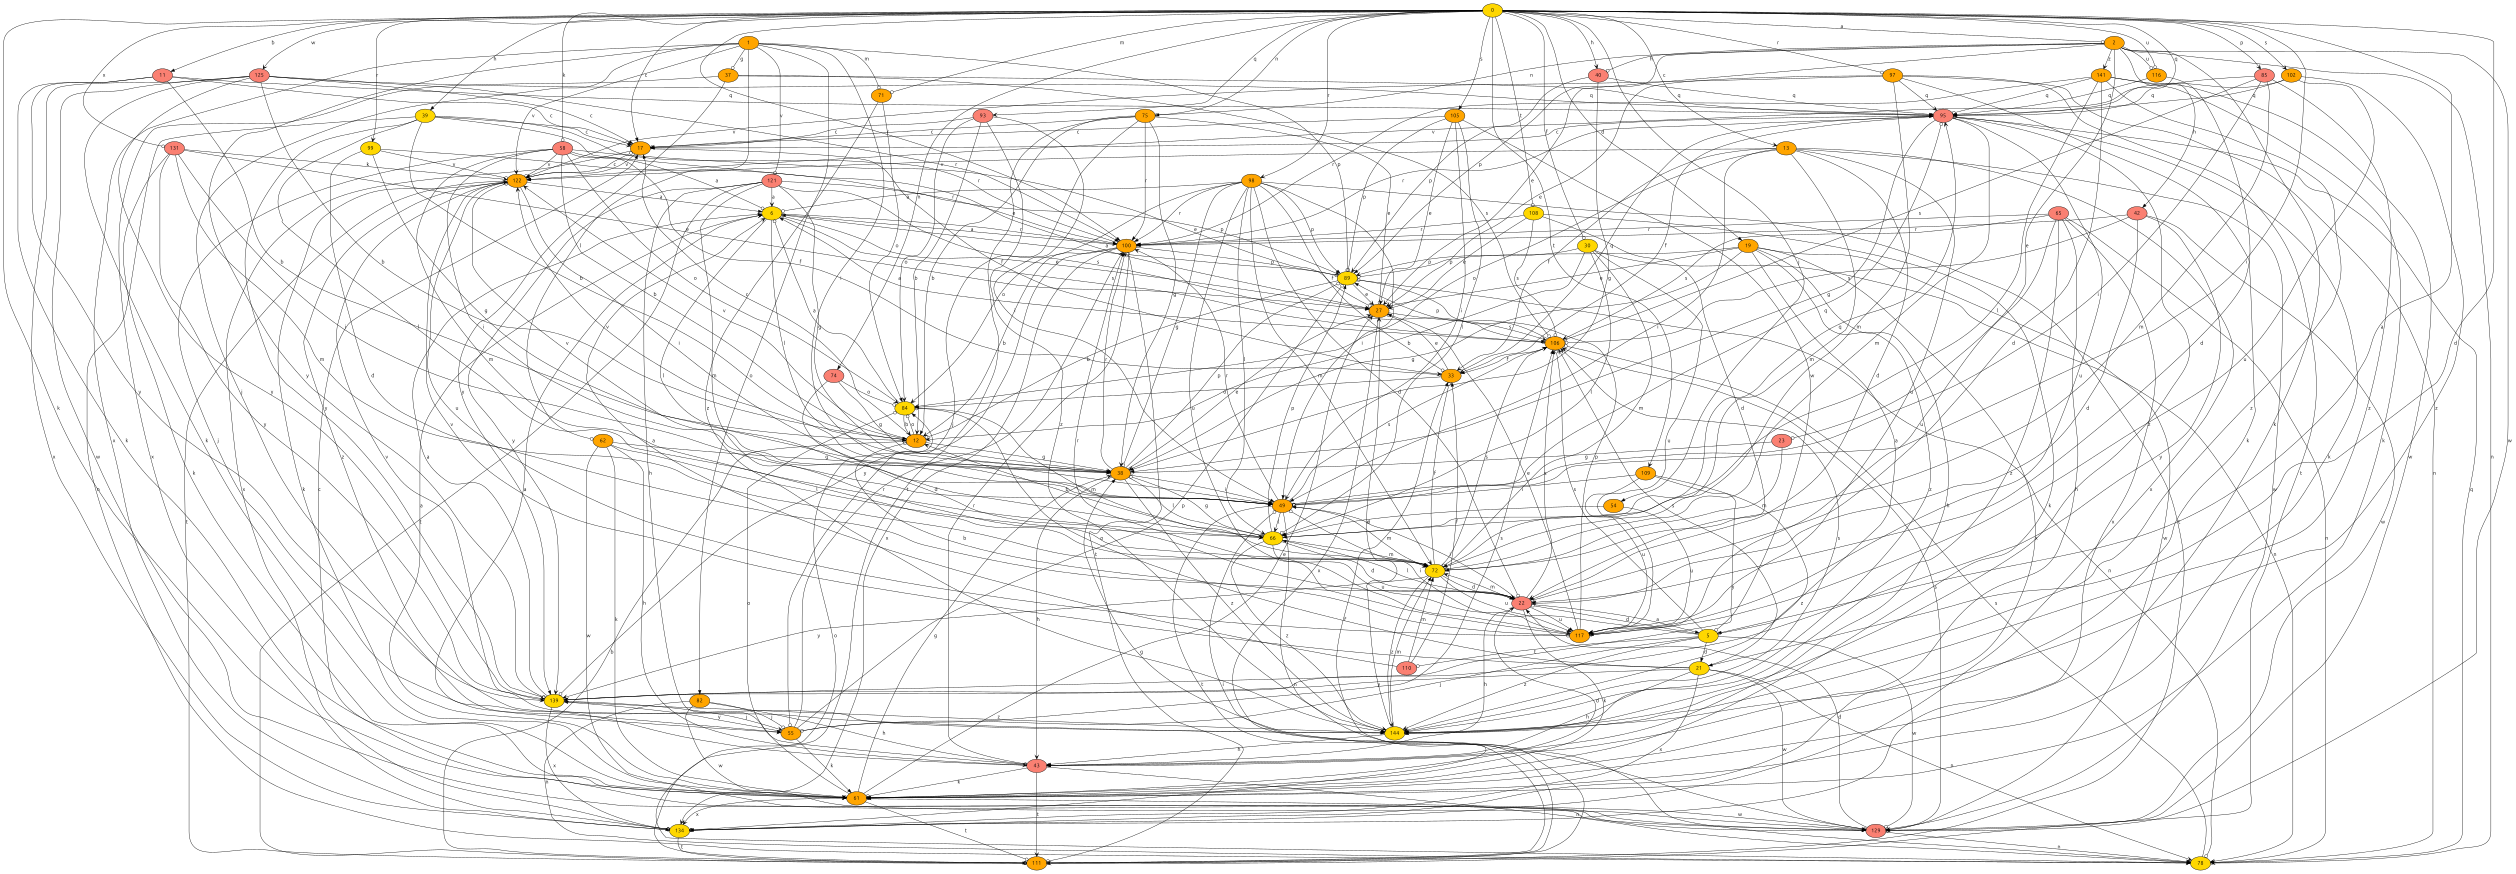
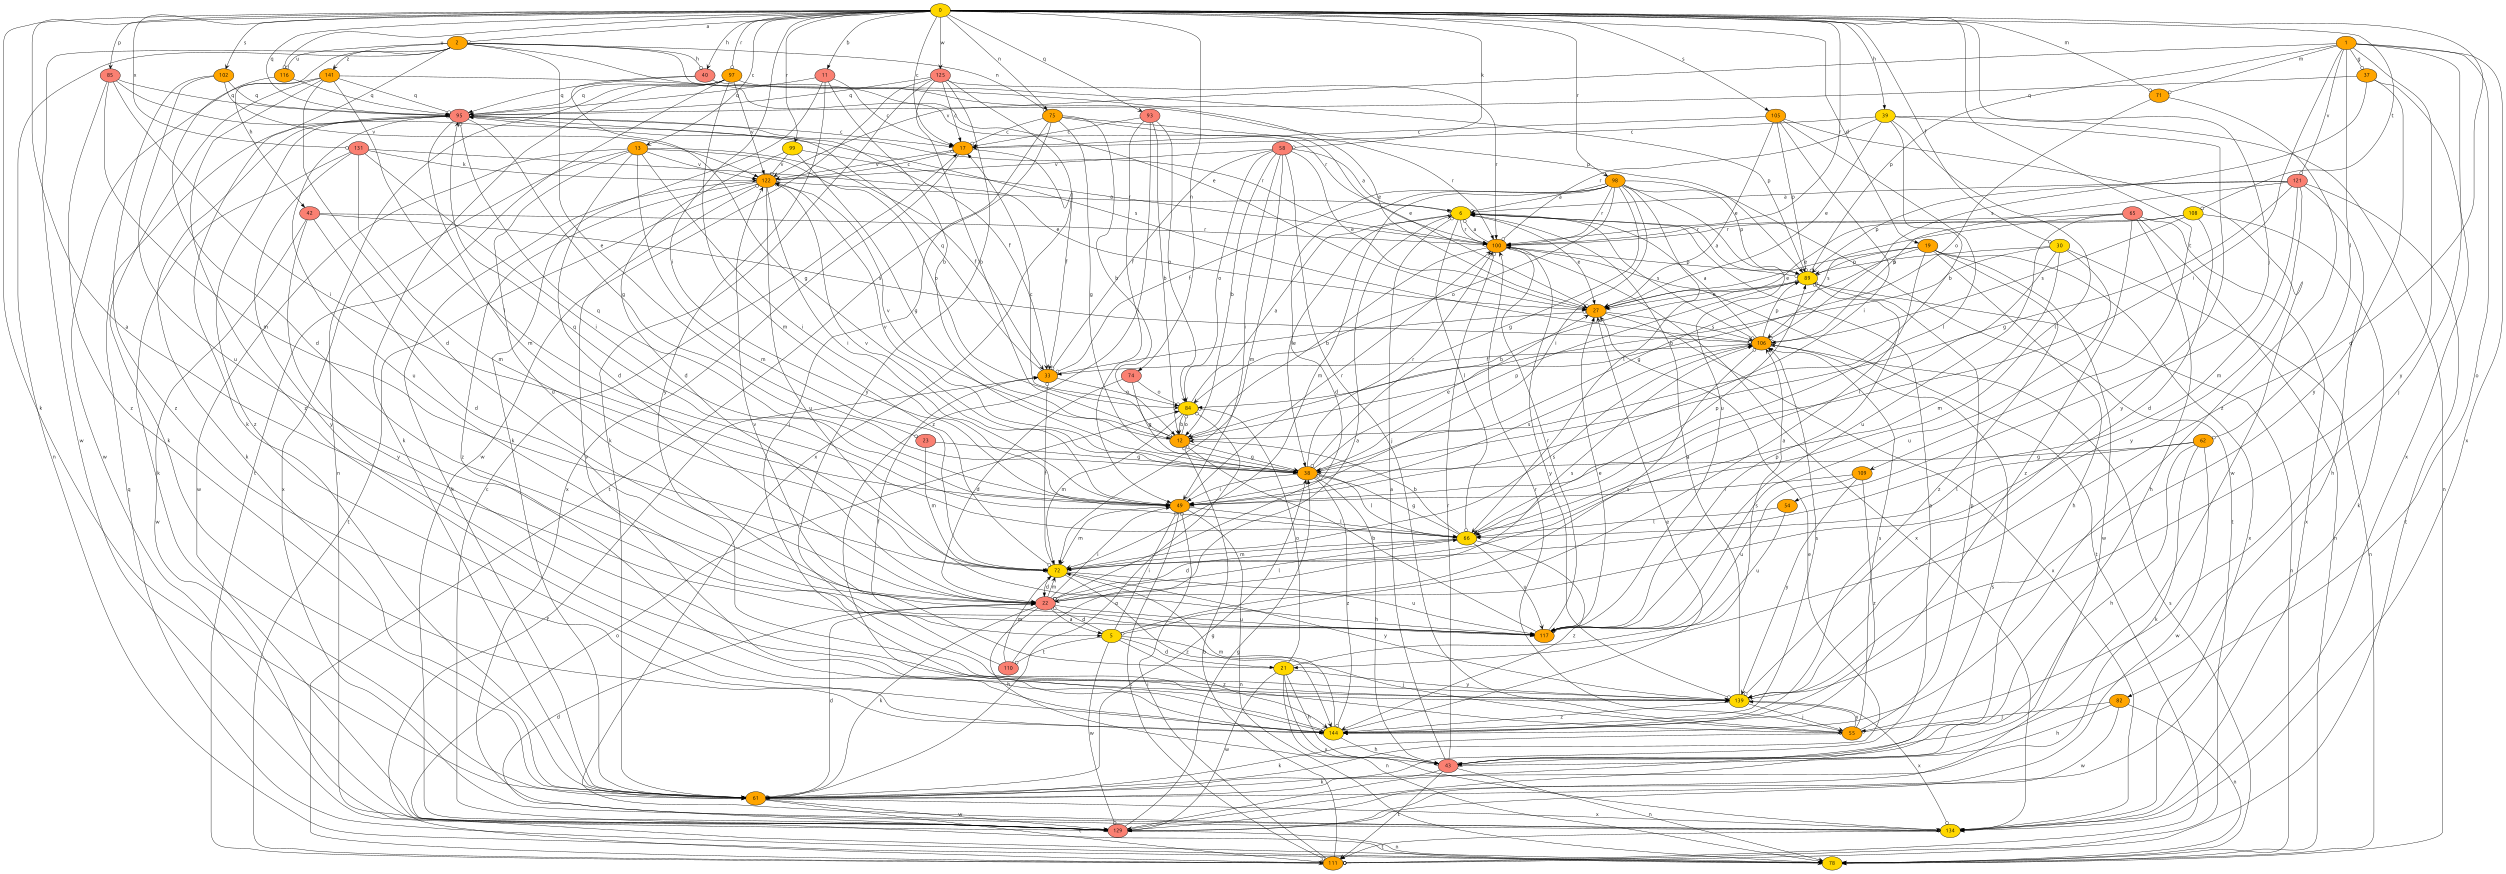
(1771, 301) -> (2134, 622)
(438, 683) -> (1390, 467)
